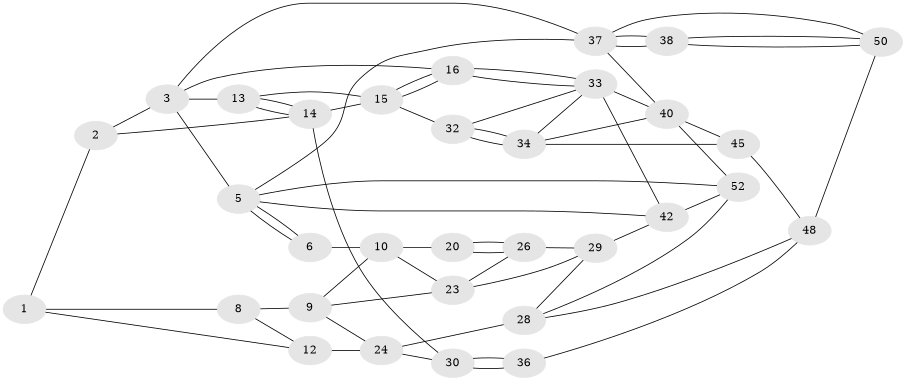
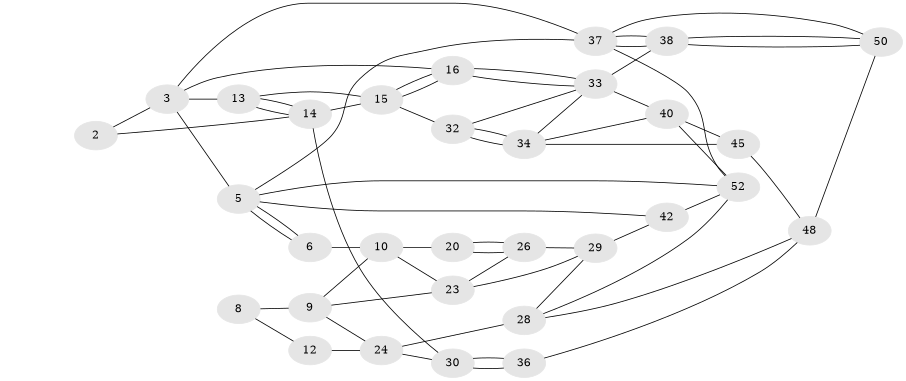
(631, 78) -> (690, 95)
(631, 151) -> (630, 63)
(25, 309) -> none
